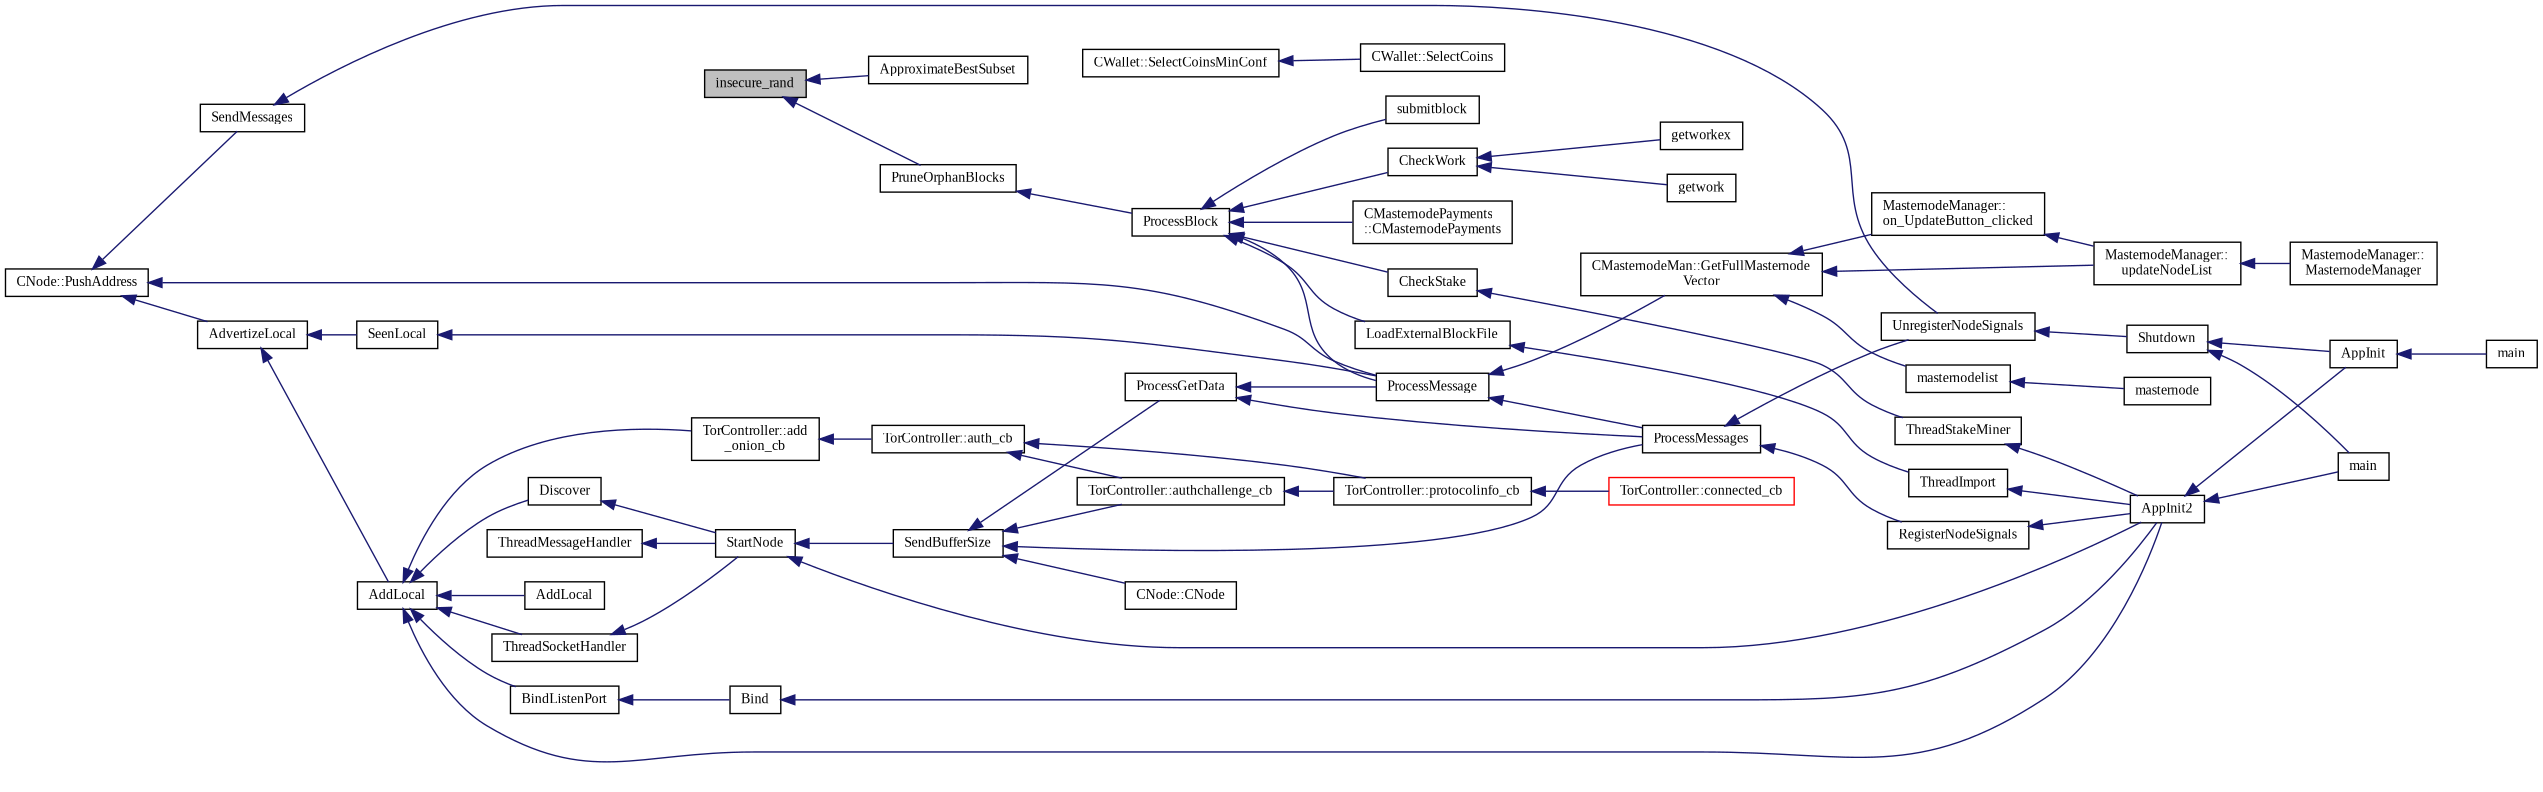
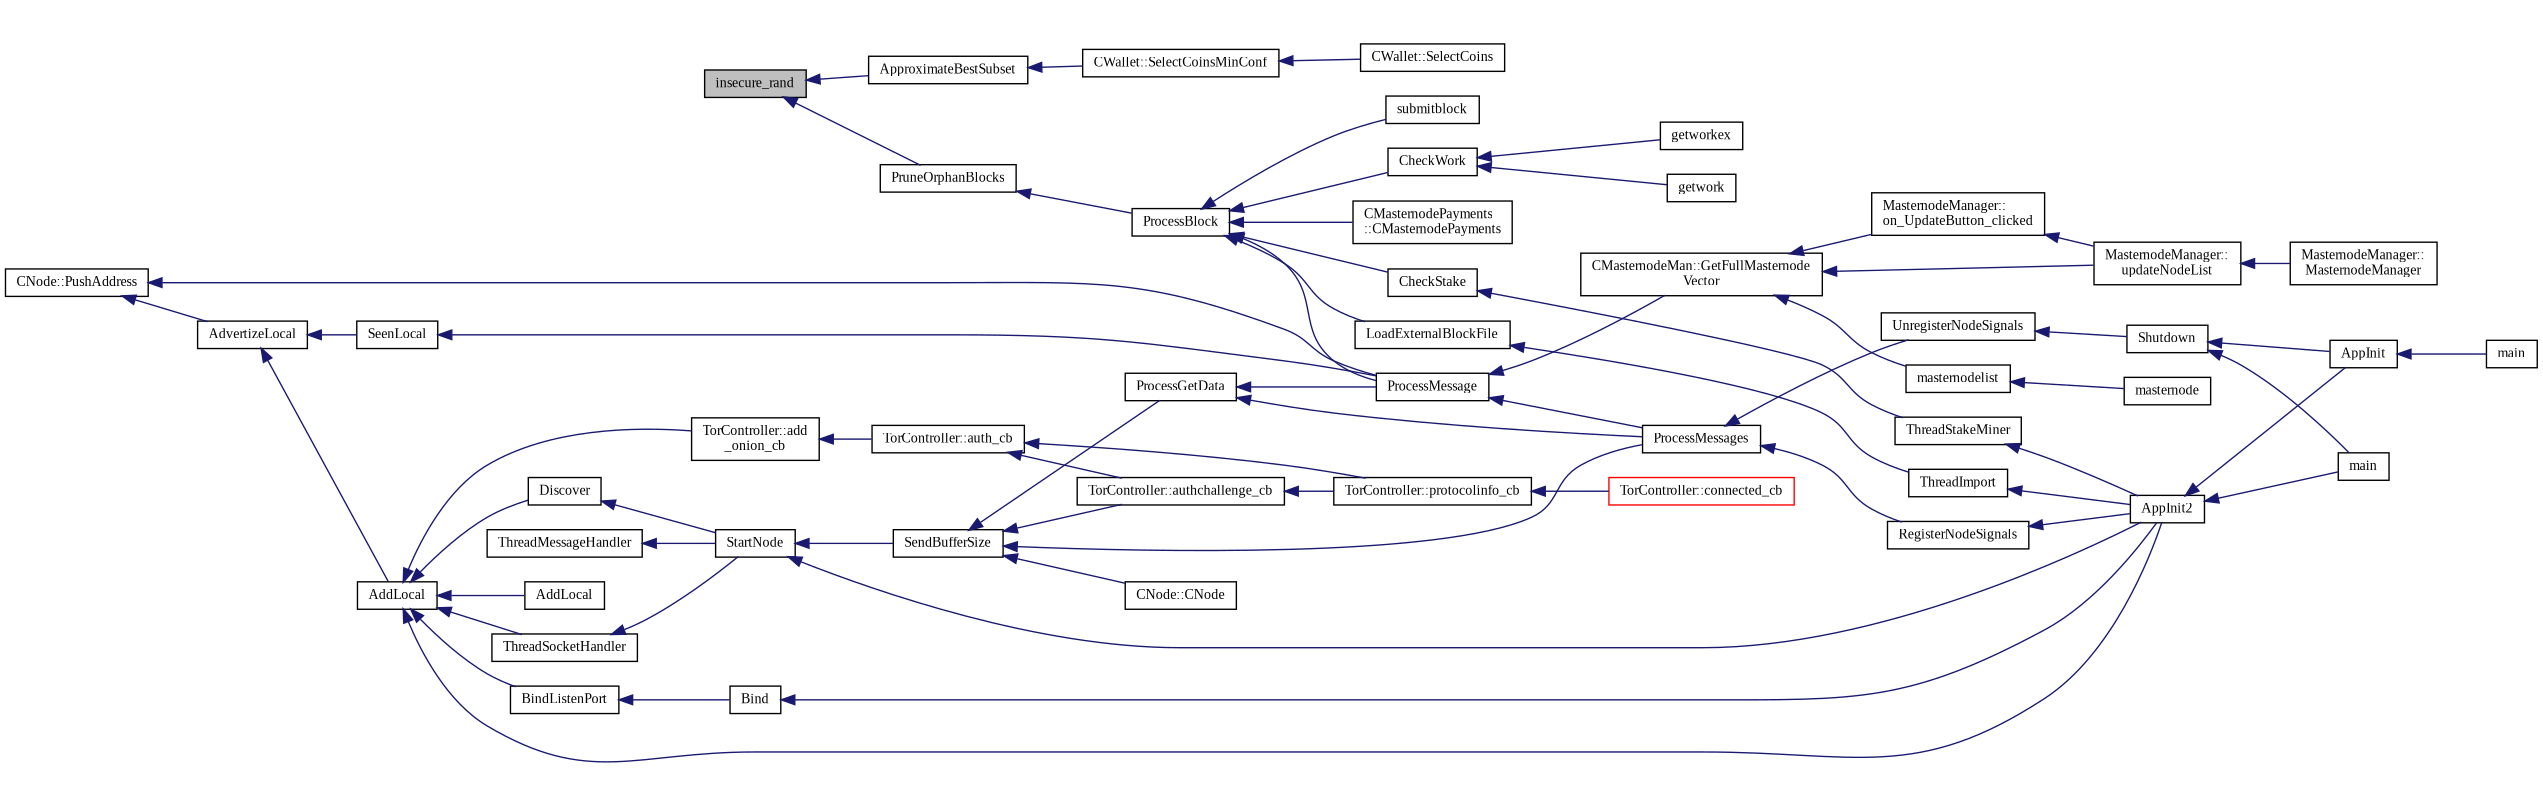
none -> (1062, 67)
(252, 118) -> none
